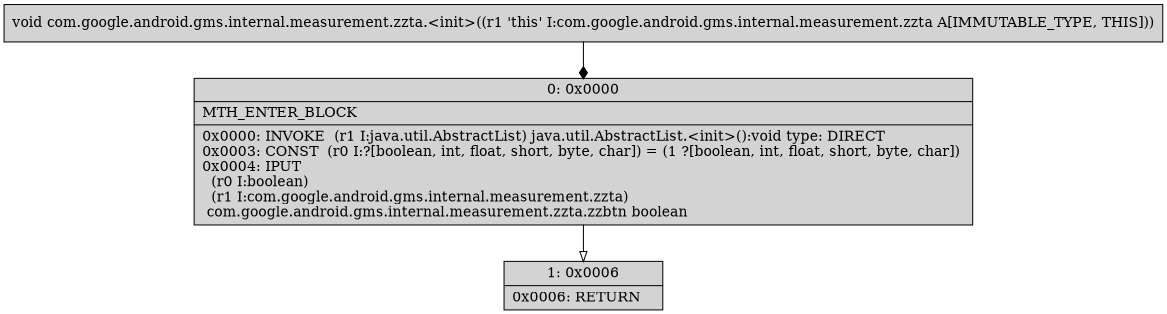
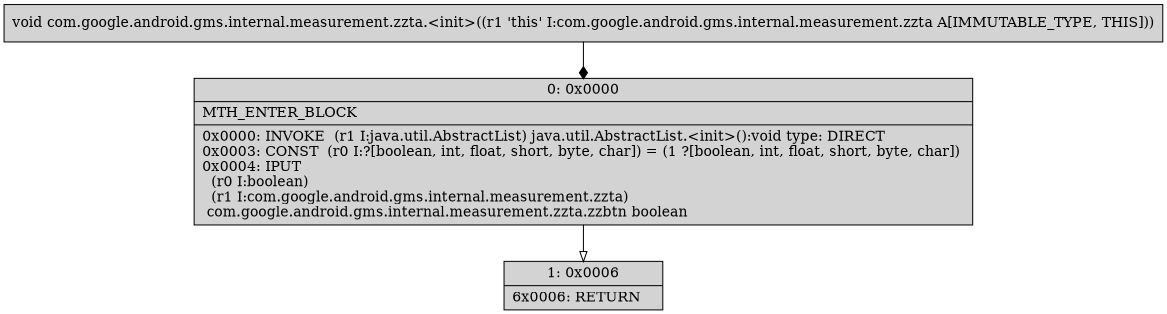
(583, 297) -> (583, 297)
